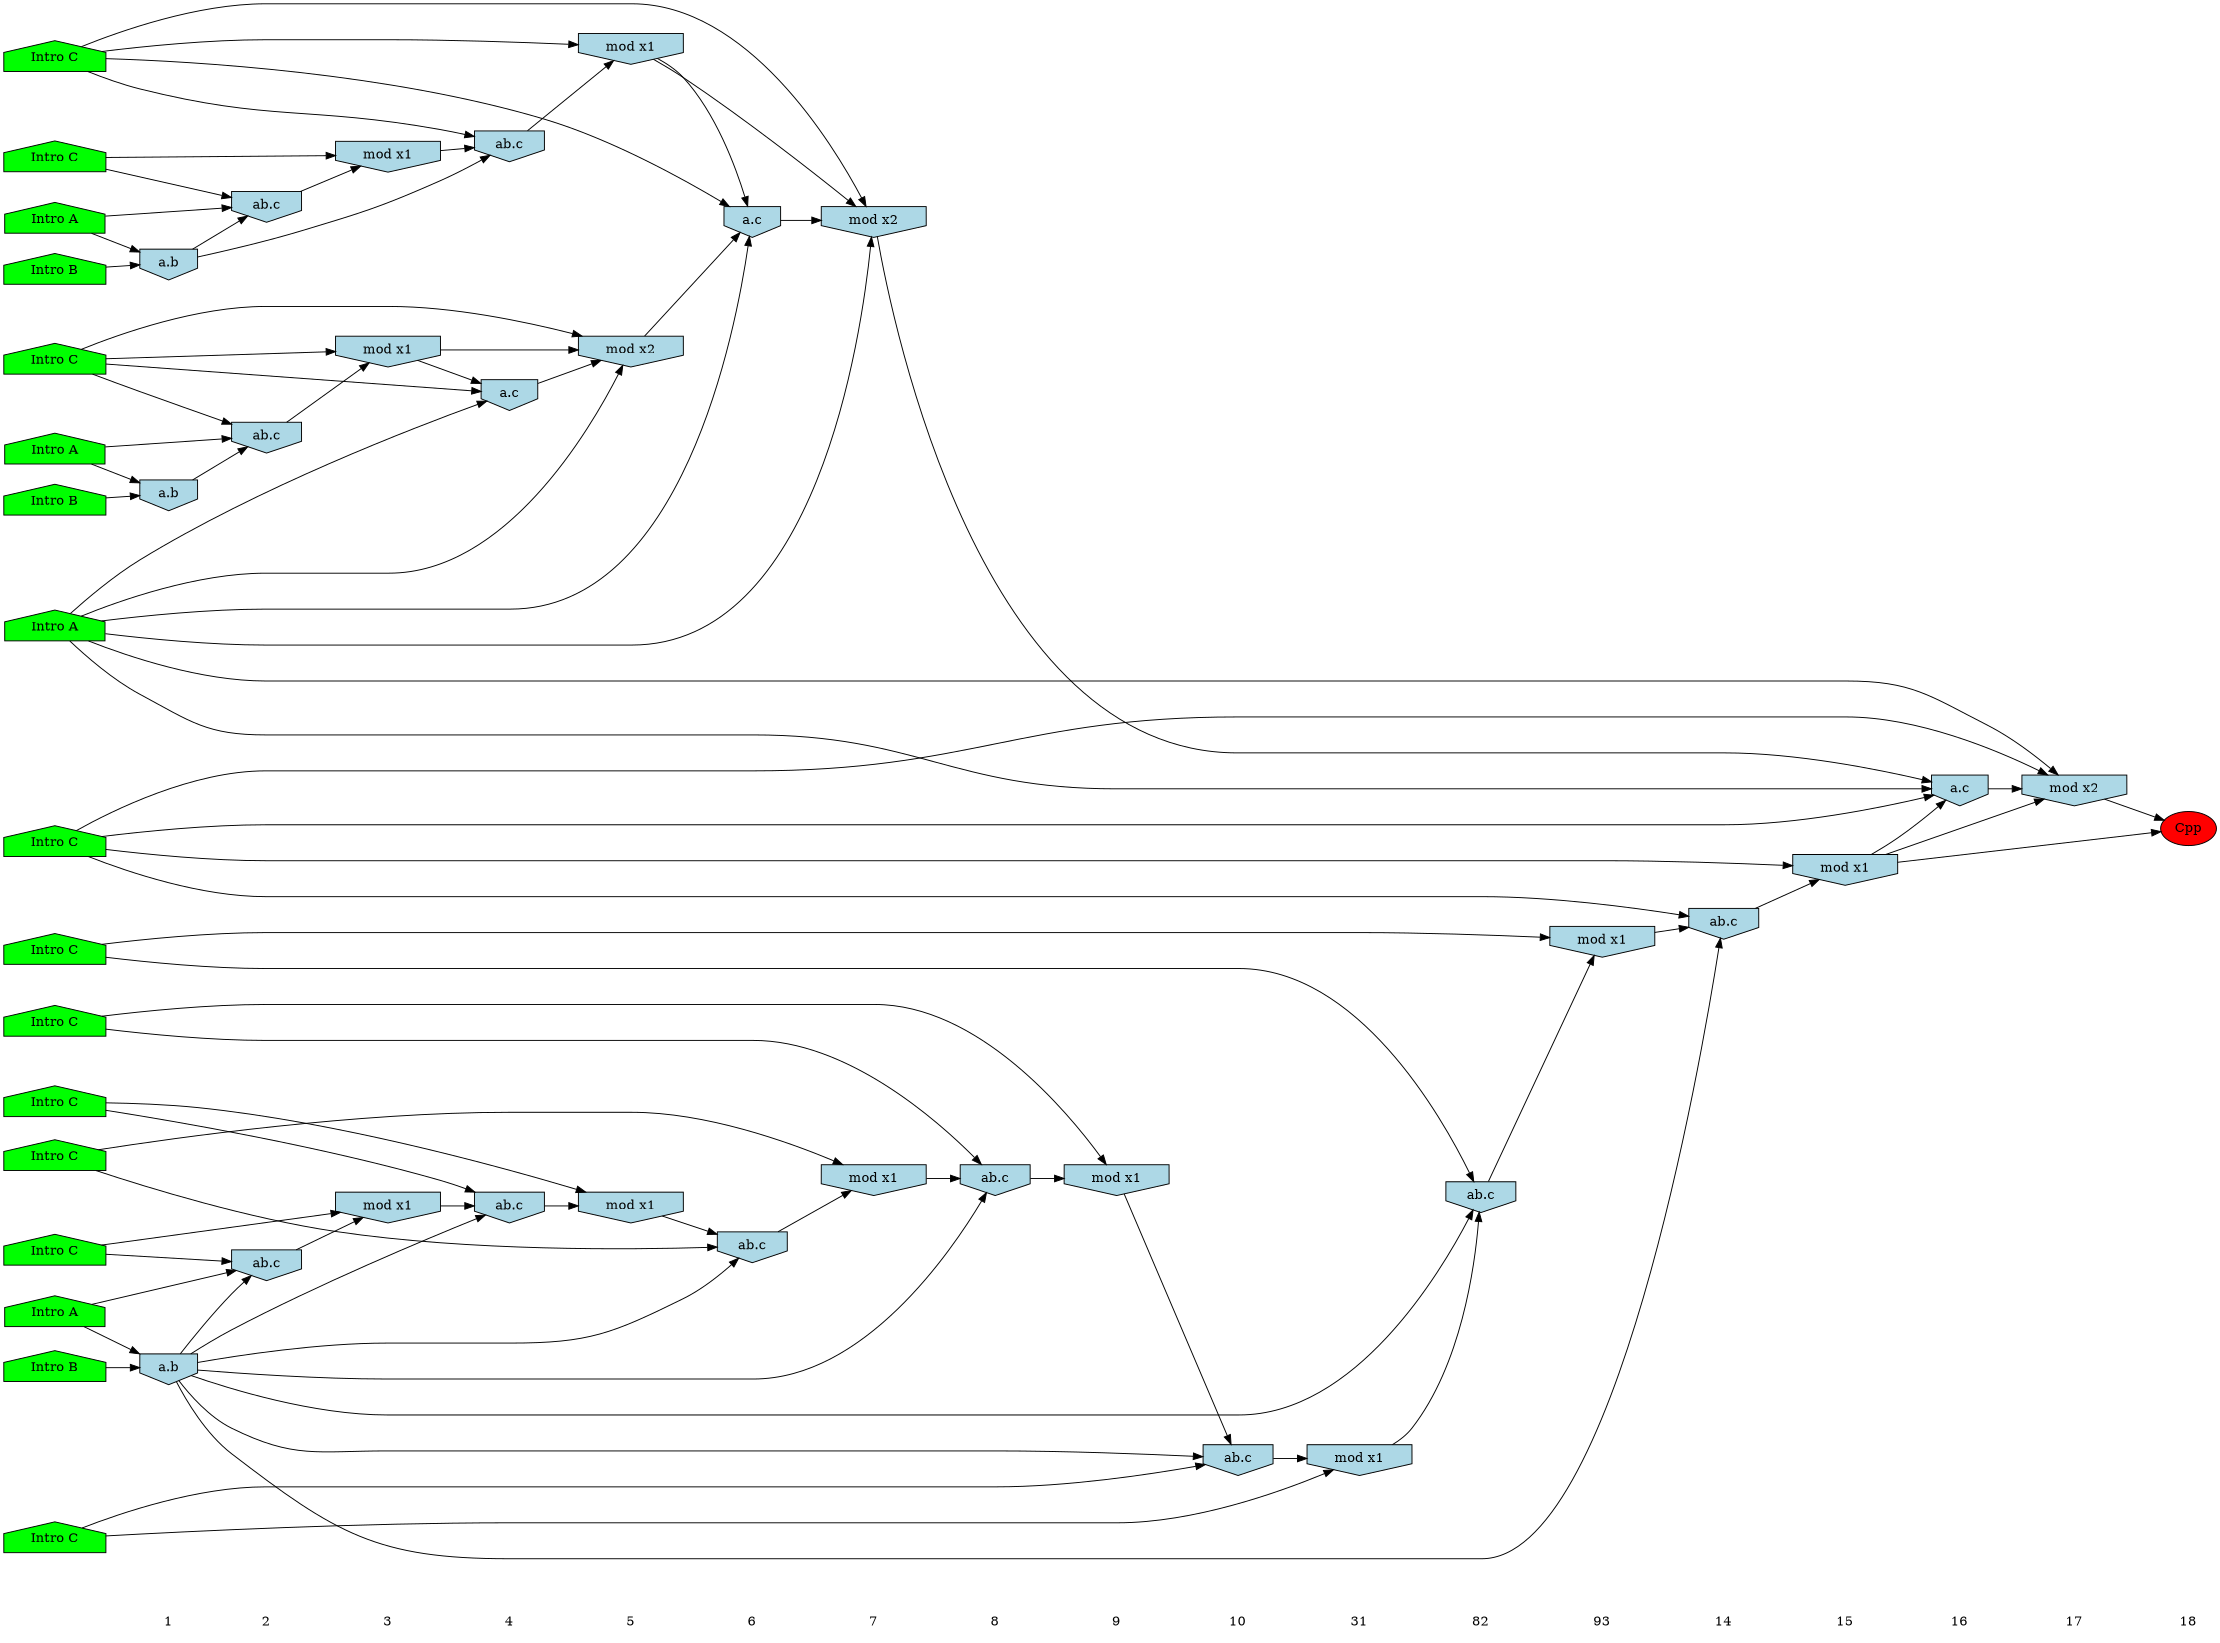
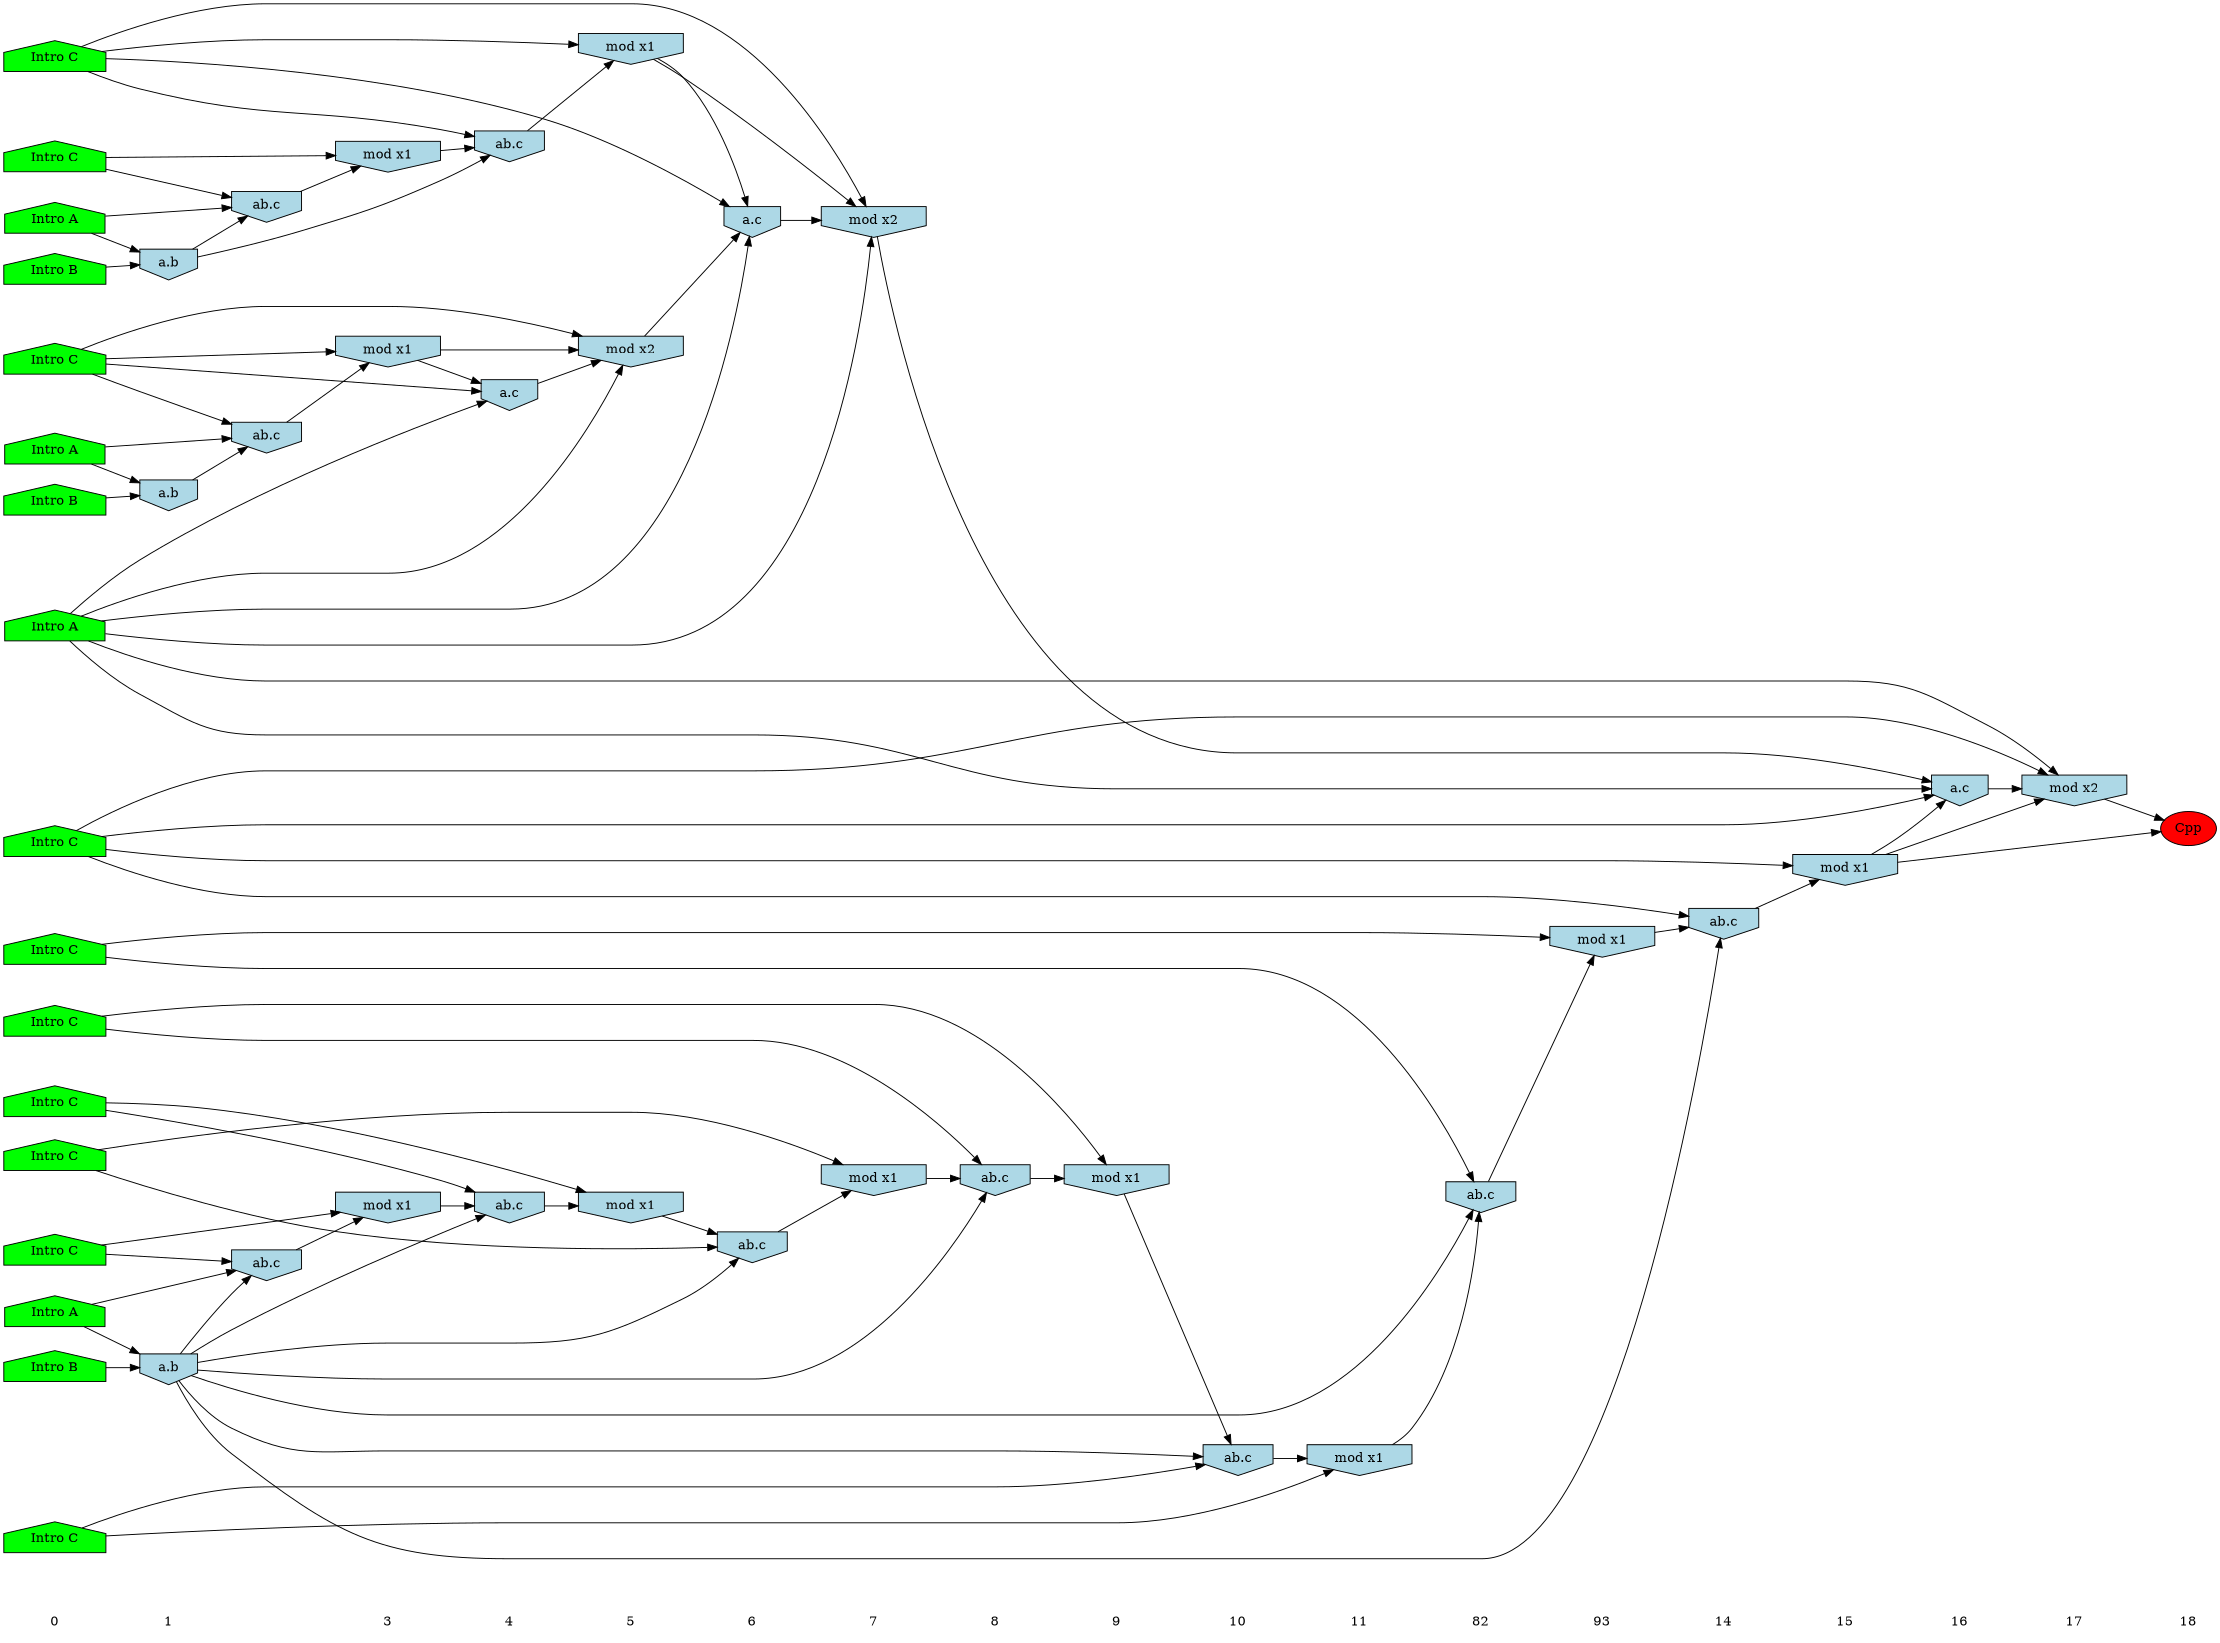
none -> (55, 1622)
(267, 1622) -> none
(1360, 1622) -> (1360, 1622)
